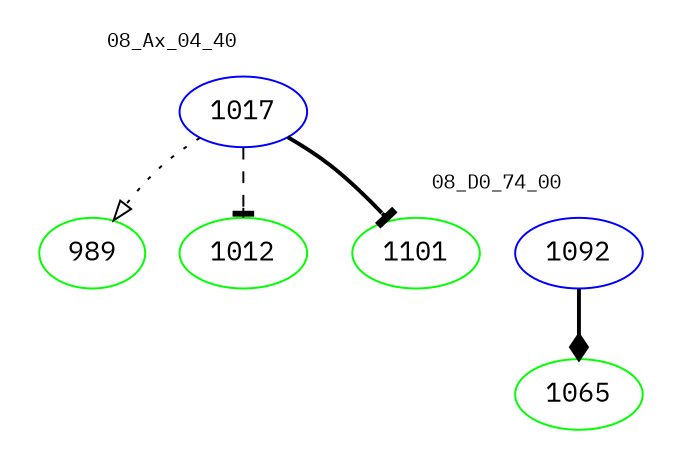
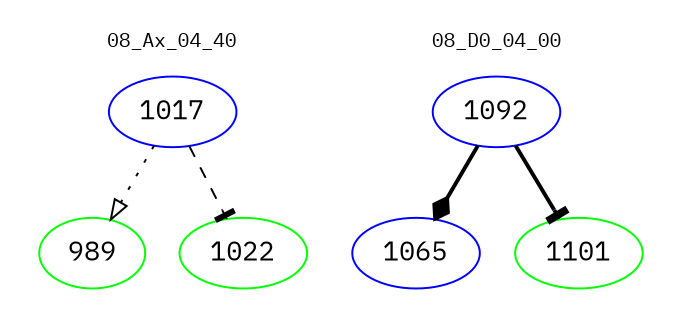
(351, 183) -> (535, 178)
(497, 183) -> (497, 42)
(243, 253) -> (243, 253)
(579, 394) -> (416, 253)
